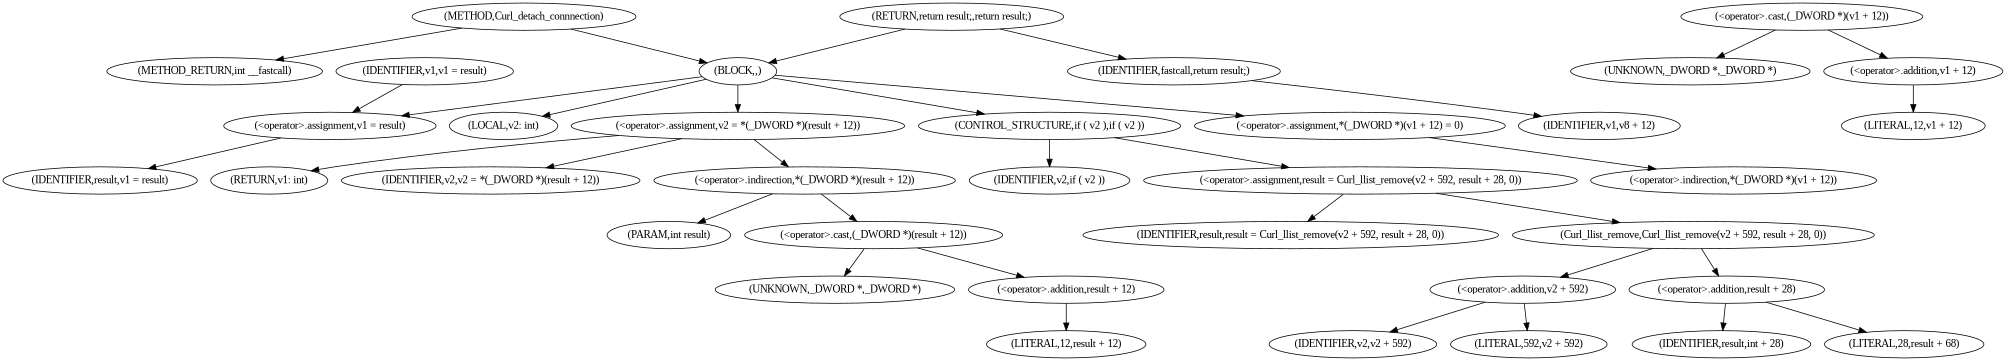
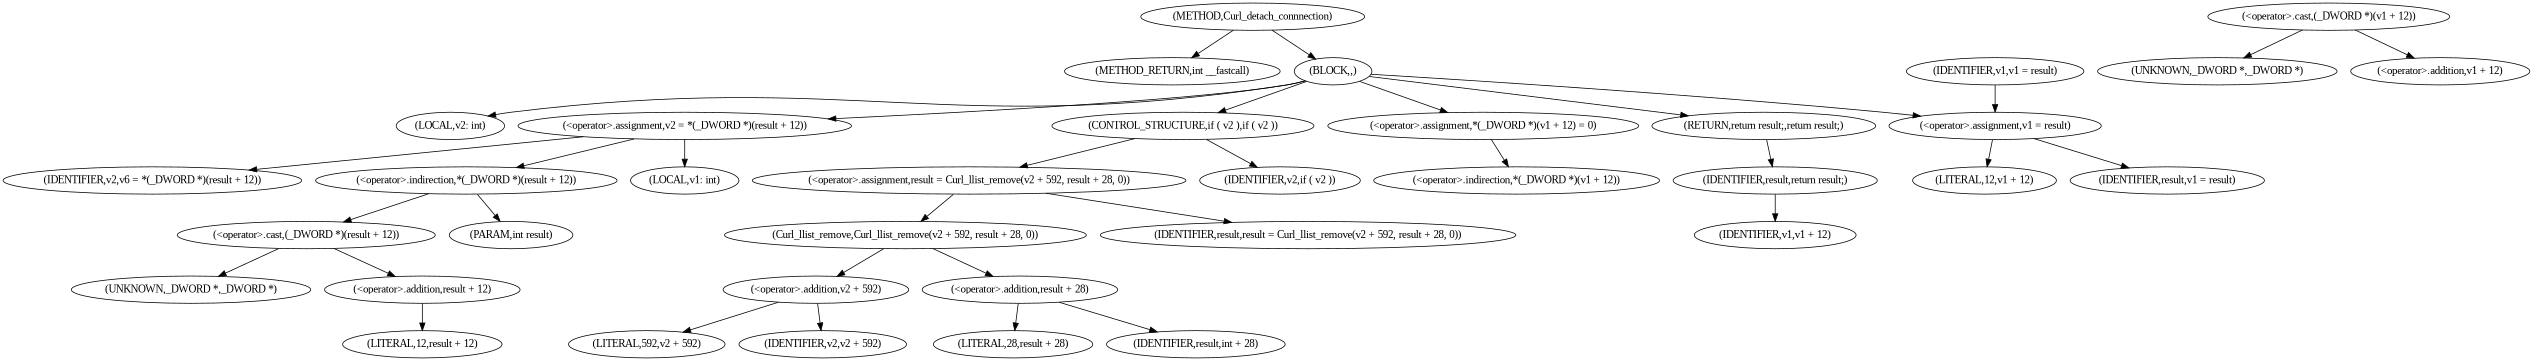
(841, 45) -> (1525, 96)
(1174, 71) -> (1775, 180)
(1913, 95) -> (1991, 149)
(1599, 126) -> (1775, 235)
(269, 180) -> (685, 180)
(491, 180) -> (152, 180)
(1904, 344) -> (1013, 344)
